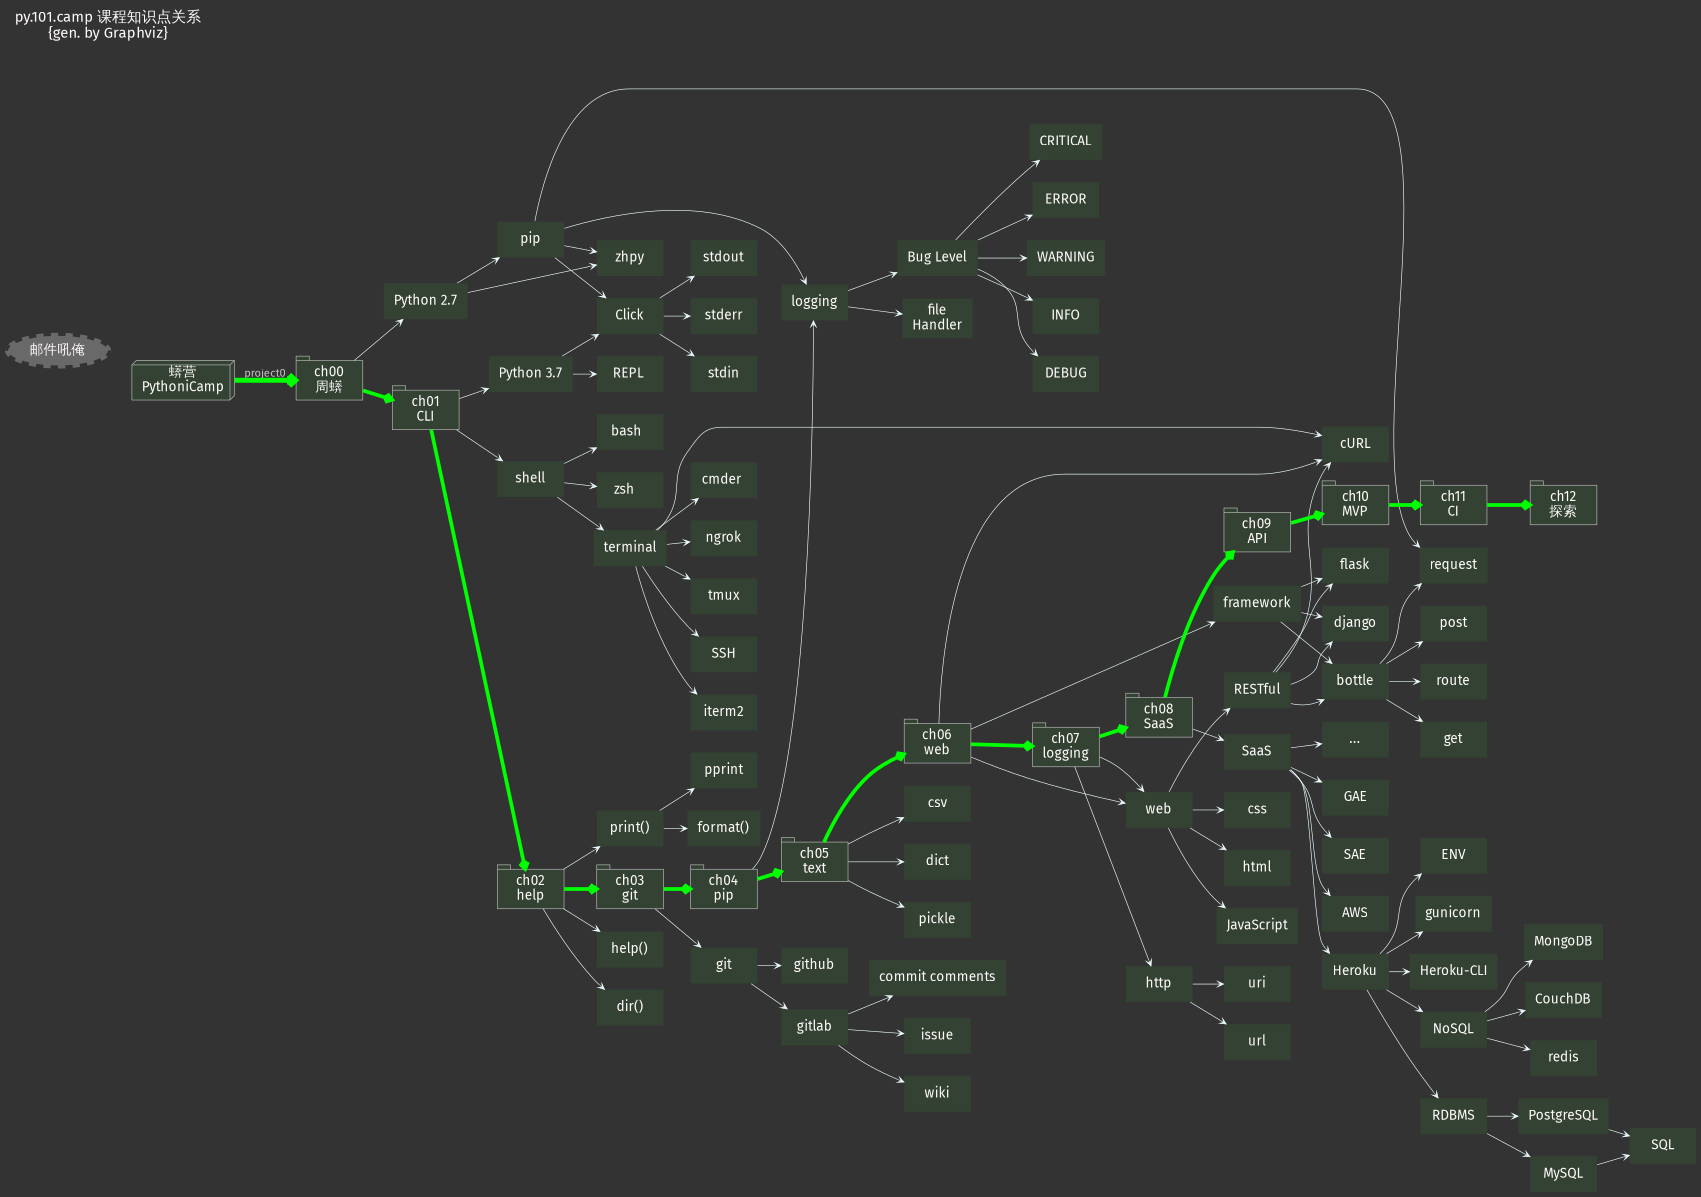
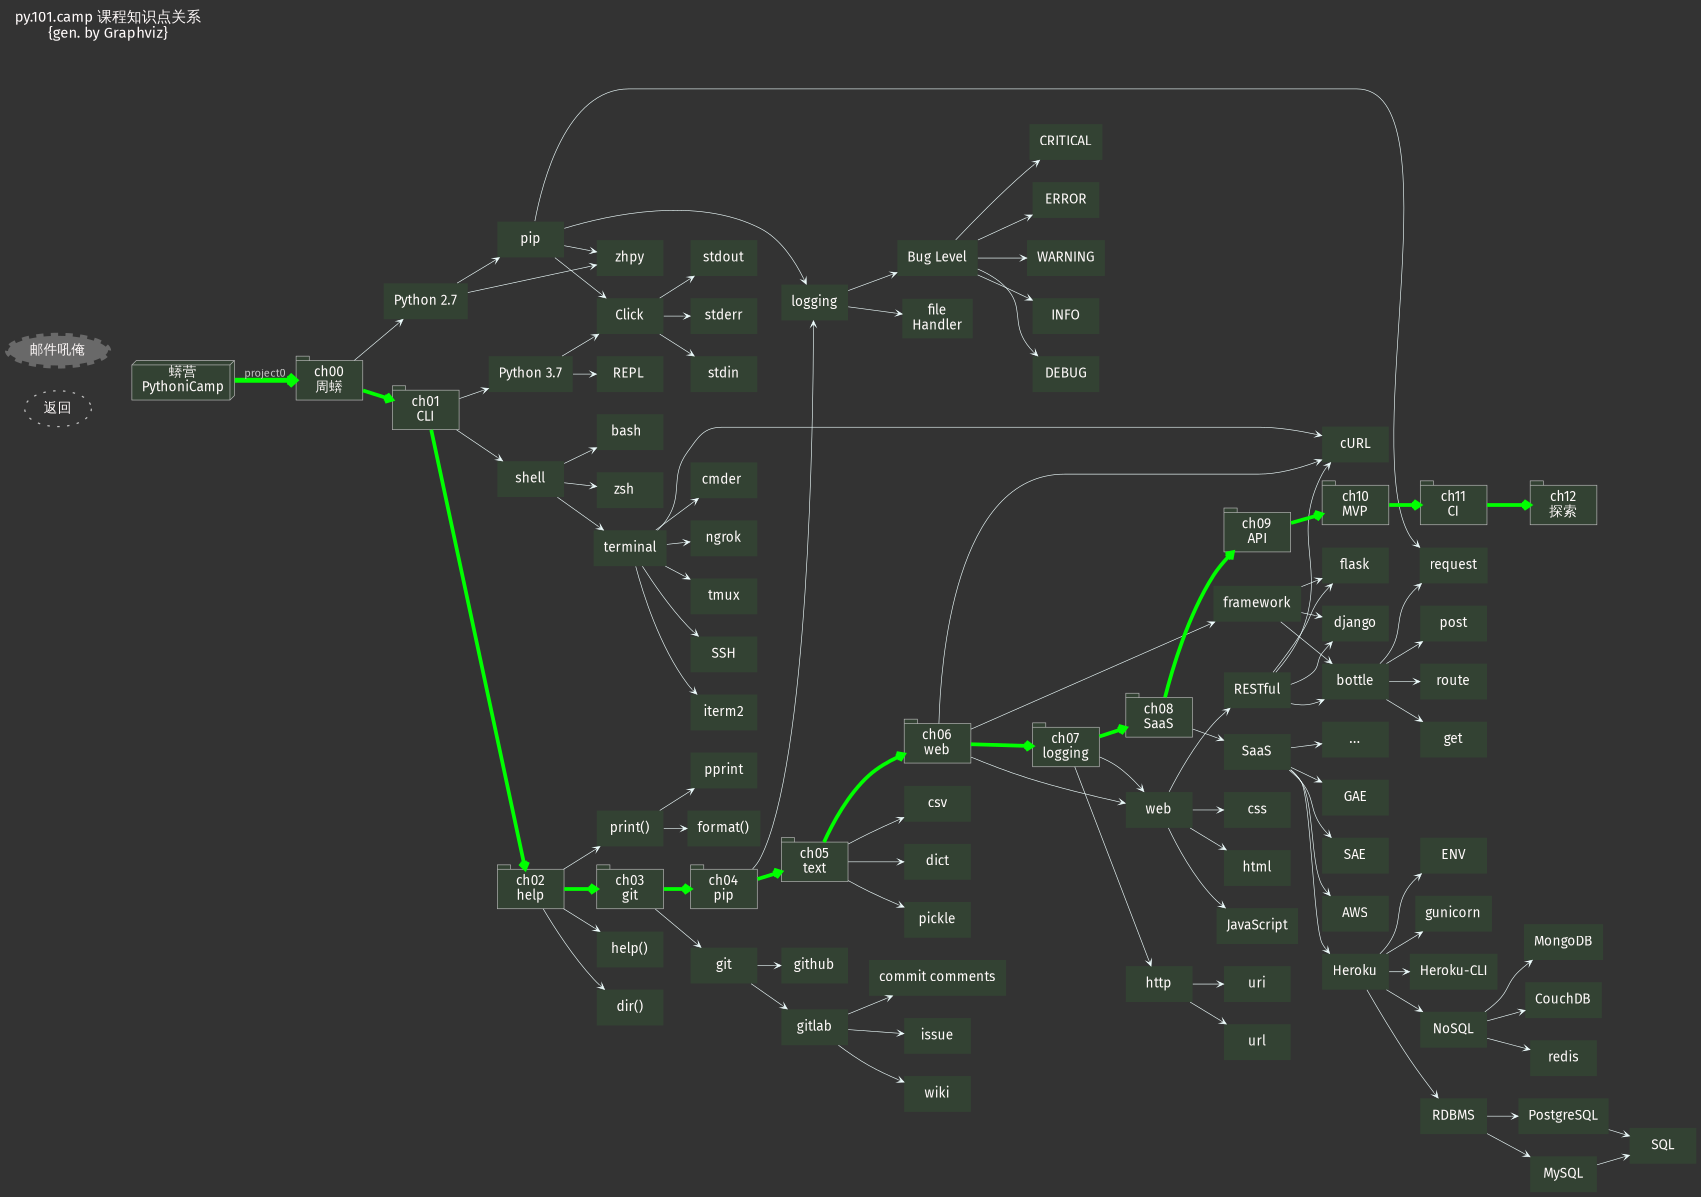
none -> (58, 409)
